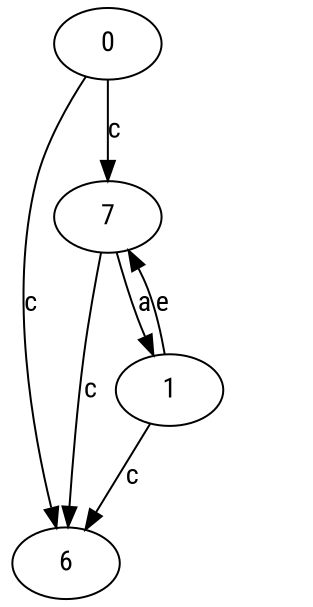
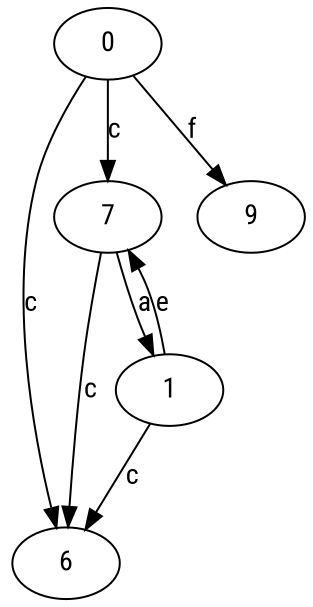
none -> (251, 217)
